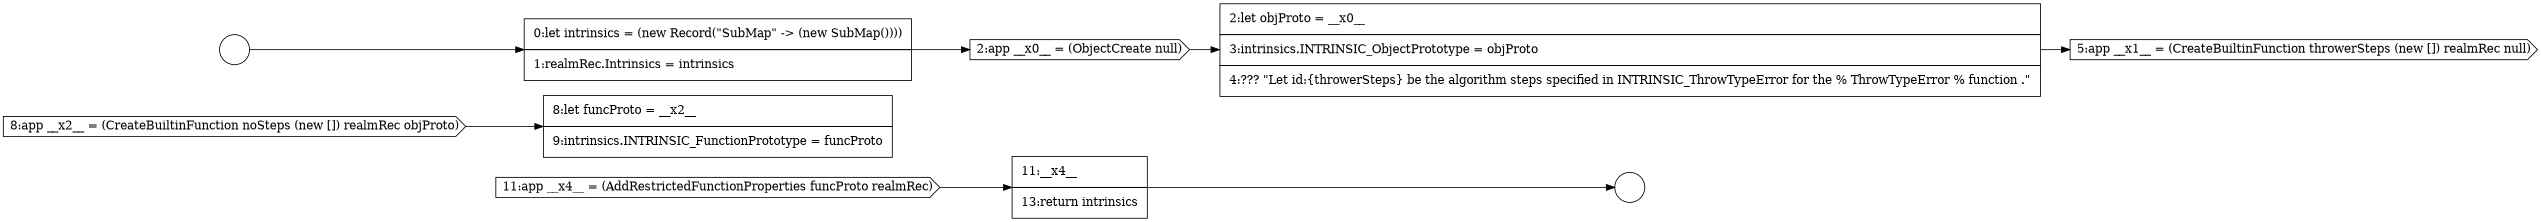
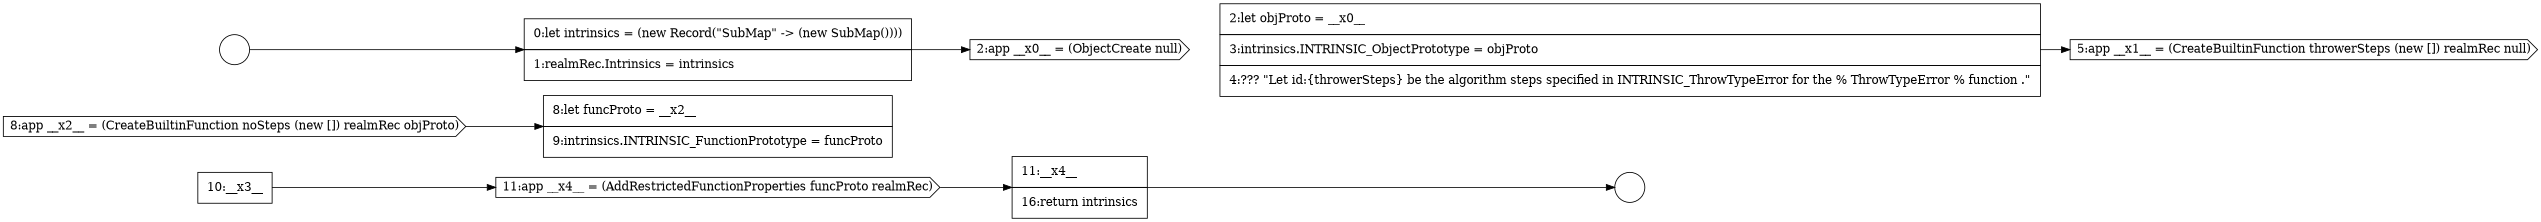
(1200, 50) -> none
none -> (235, 187)
(1080, 202) -> (1080, 202)
